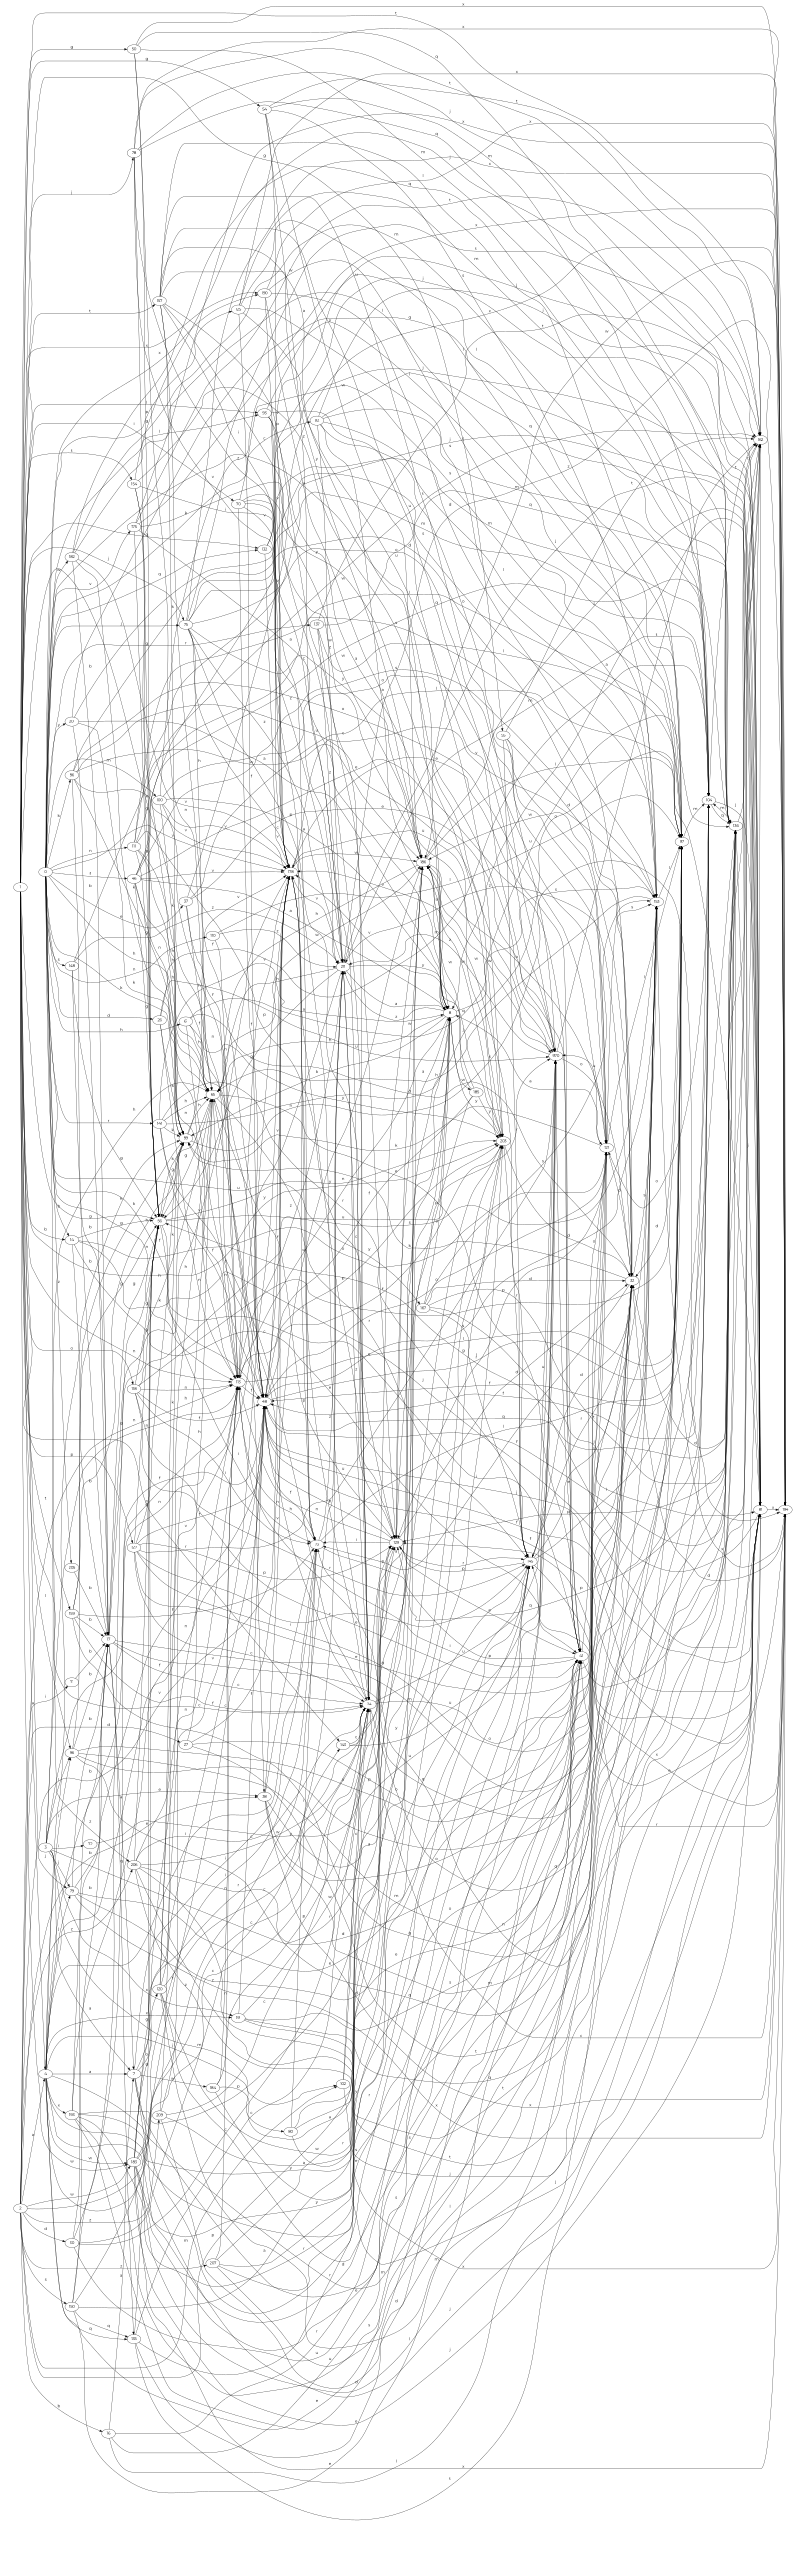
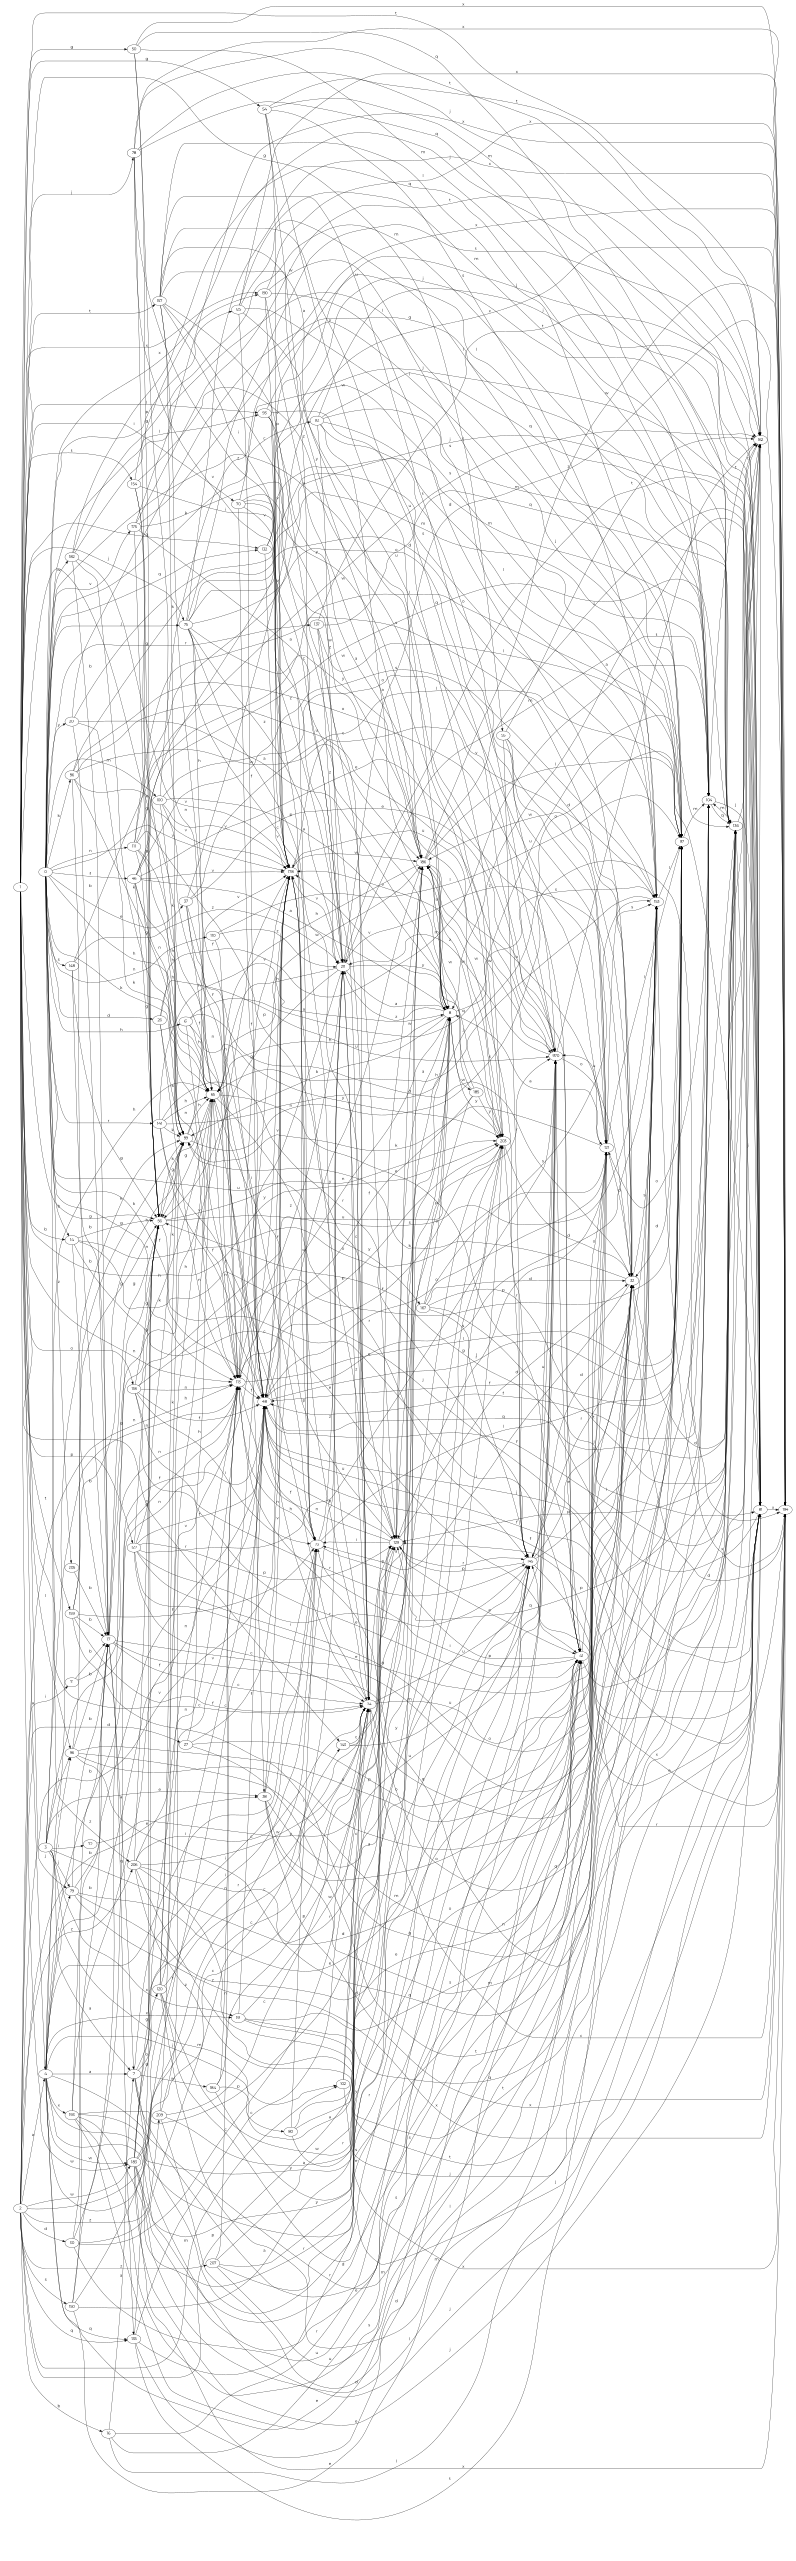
(763, 272) -> (734, 284)
(566, 1084) -> none
(204, 1399) -> (264, 1249)
none -> (124, 1499)
(98, 2326) -> (41, 2307)
